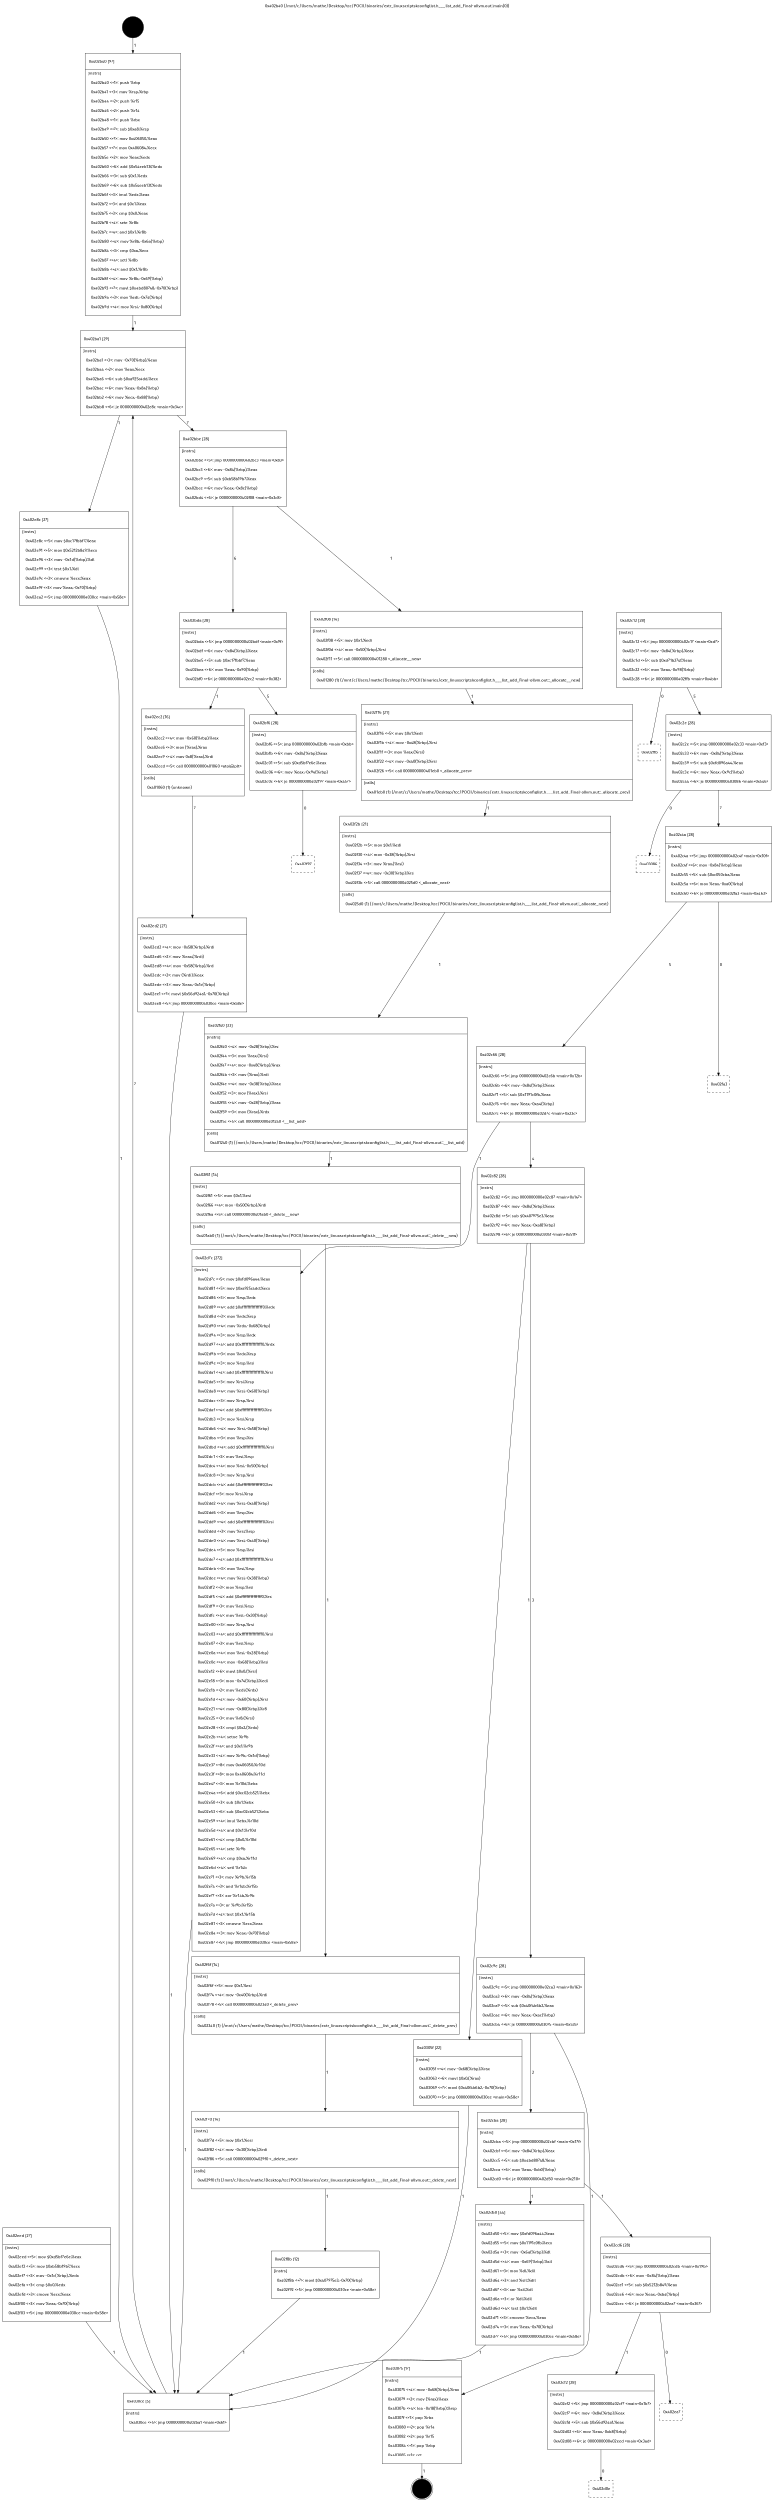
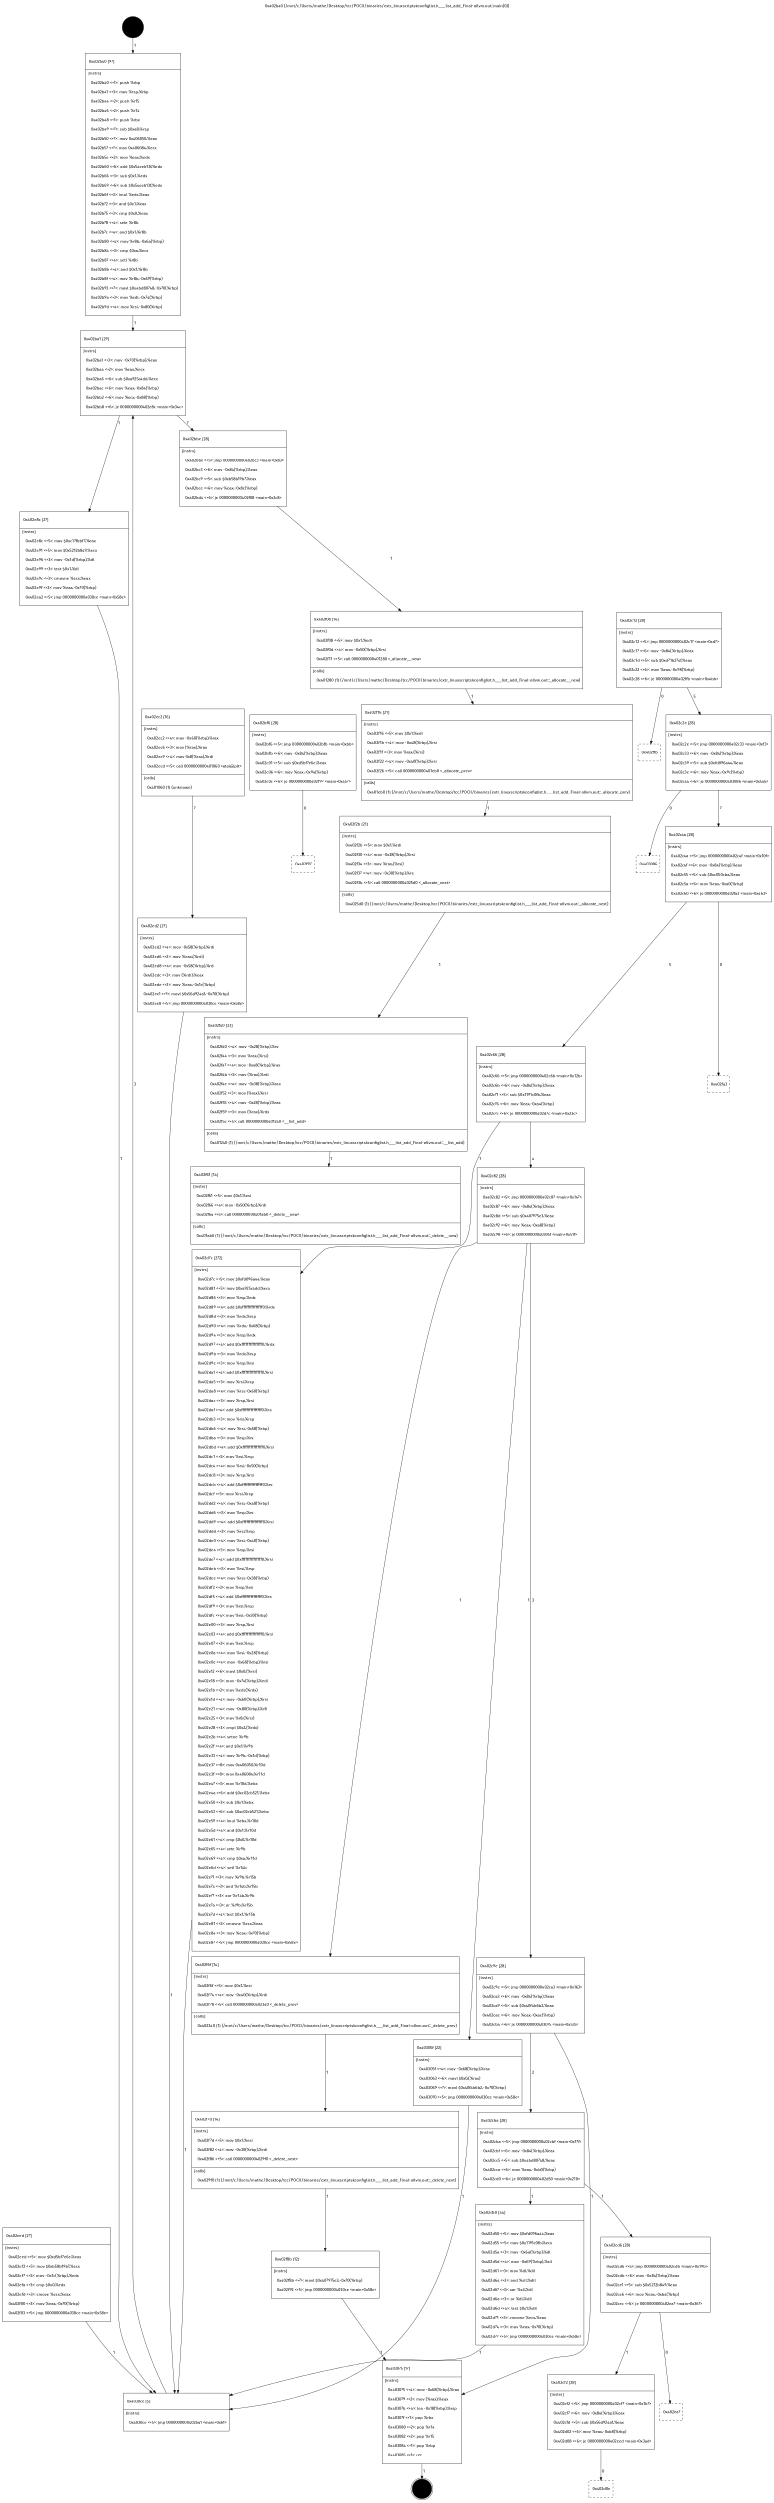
(233, 650) -> none
(134, 1084) -> (134, 1084)
(326, 1599) -> (381, 1588)
(249, 2345) -> (363, 2328)
